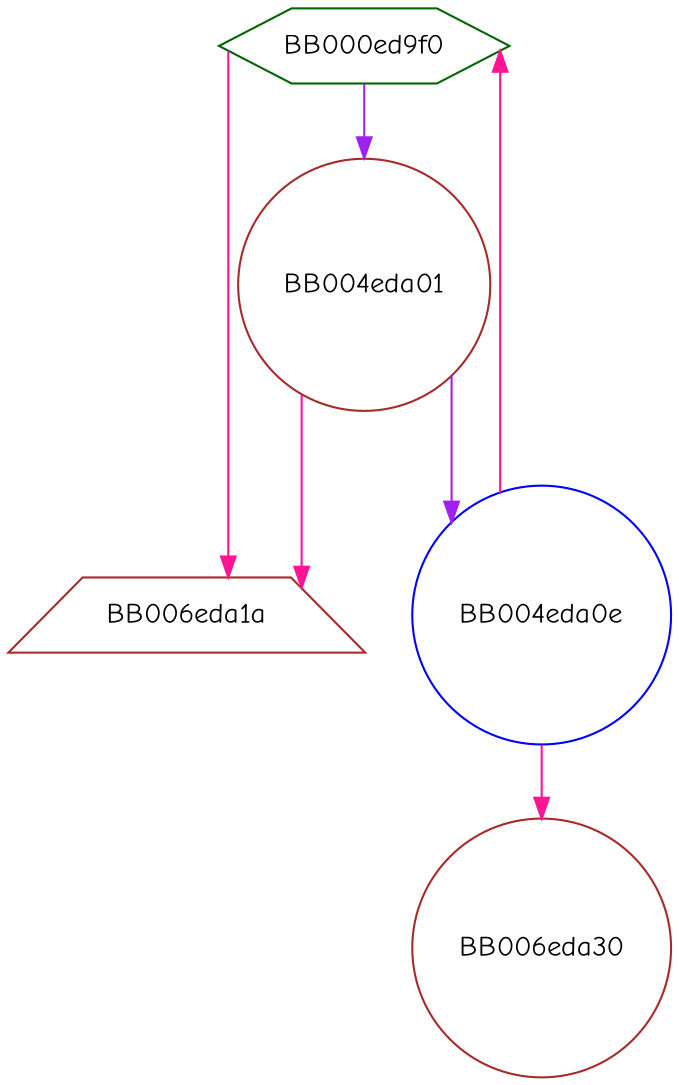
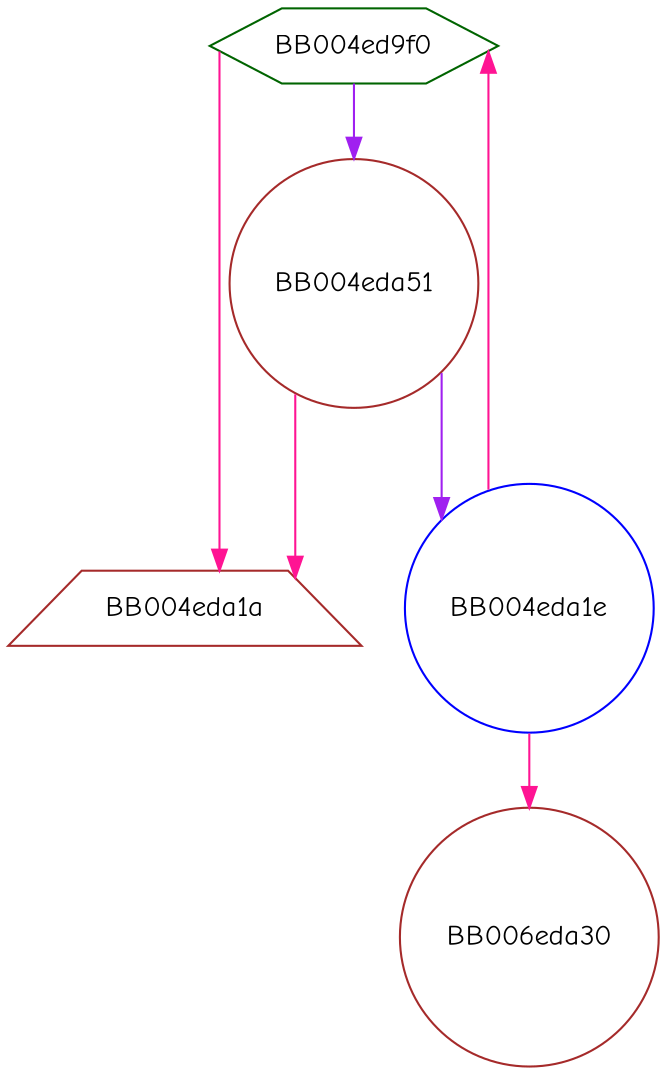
(364, 46) -> (354, 46)
(364, 285) -> (354, 283)
(187, 615) -> (185, 608)
(542, 615) -> (529, 608)
